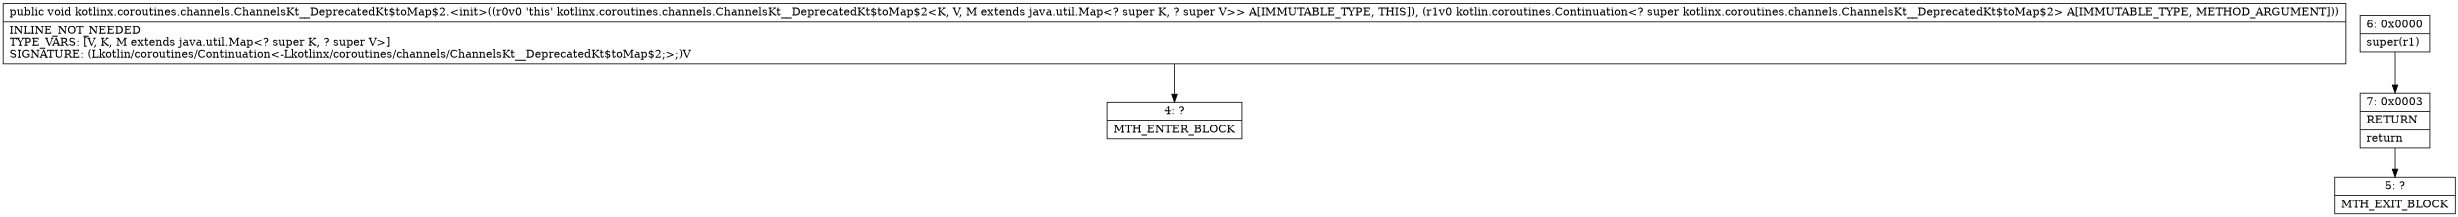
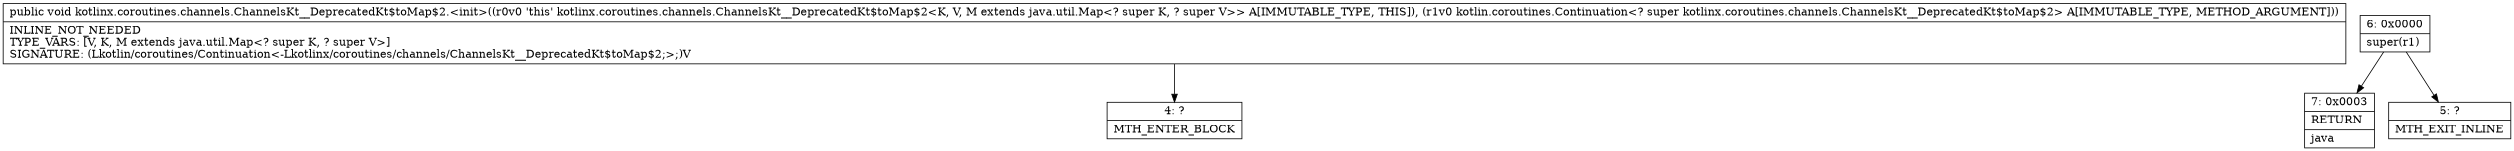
(2385, 138) -> (2323, 138)
(2395, 159) -> (2420, 74)
(2395, 204) -> (2450, 129)
